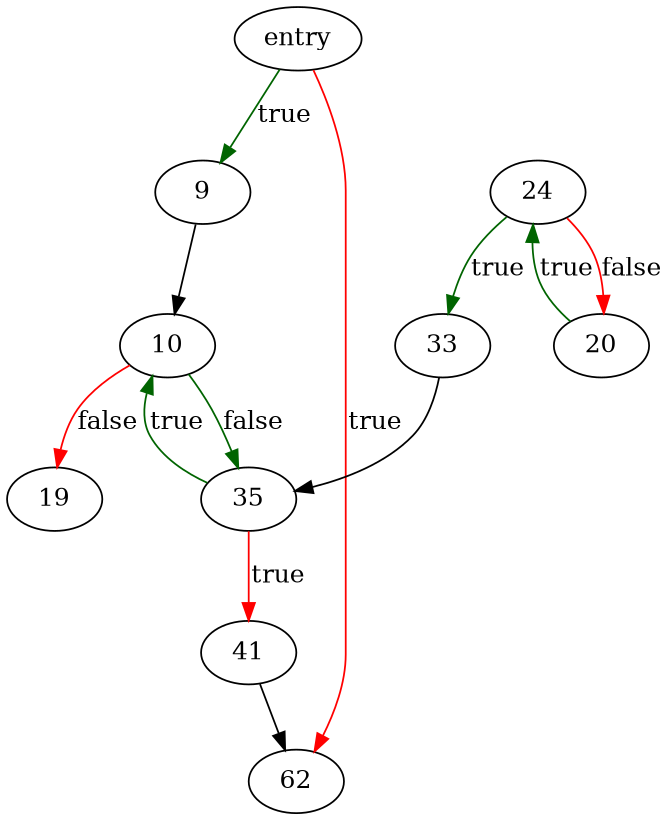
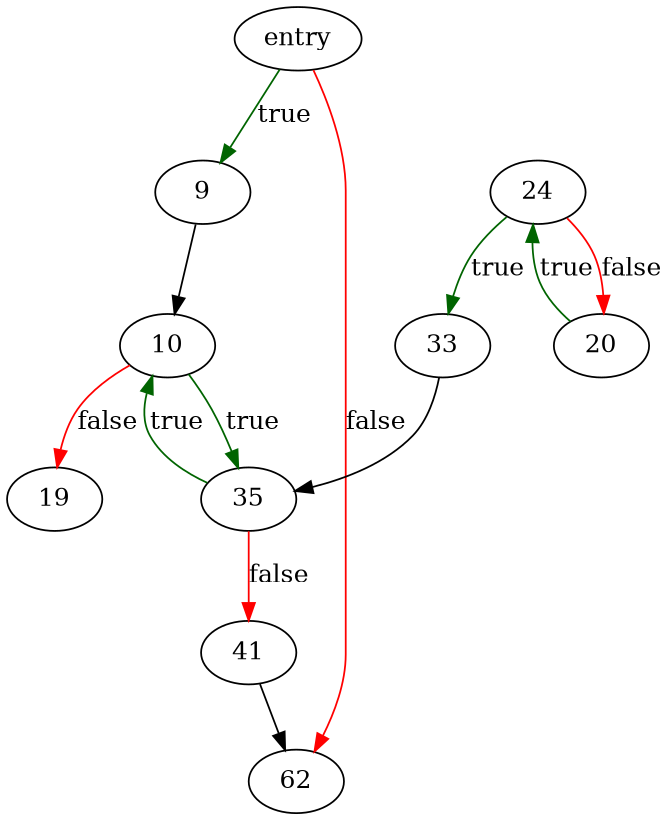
(253, 422) -> (253, 422)
(376, 422) -> (376, 422)
(279, 576) -> (279, 576)
